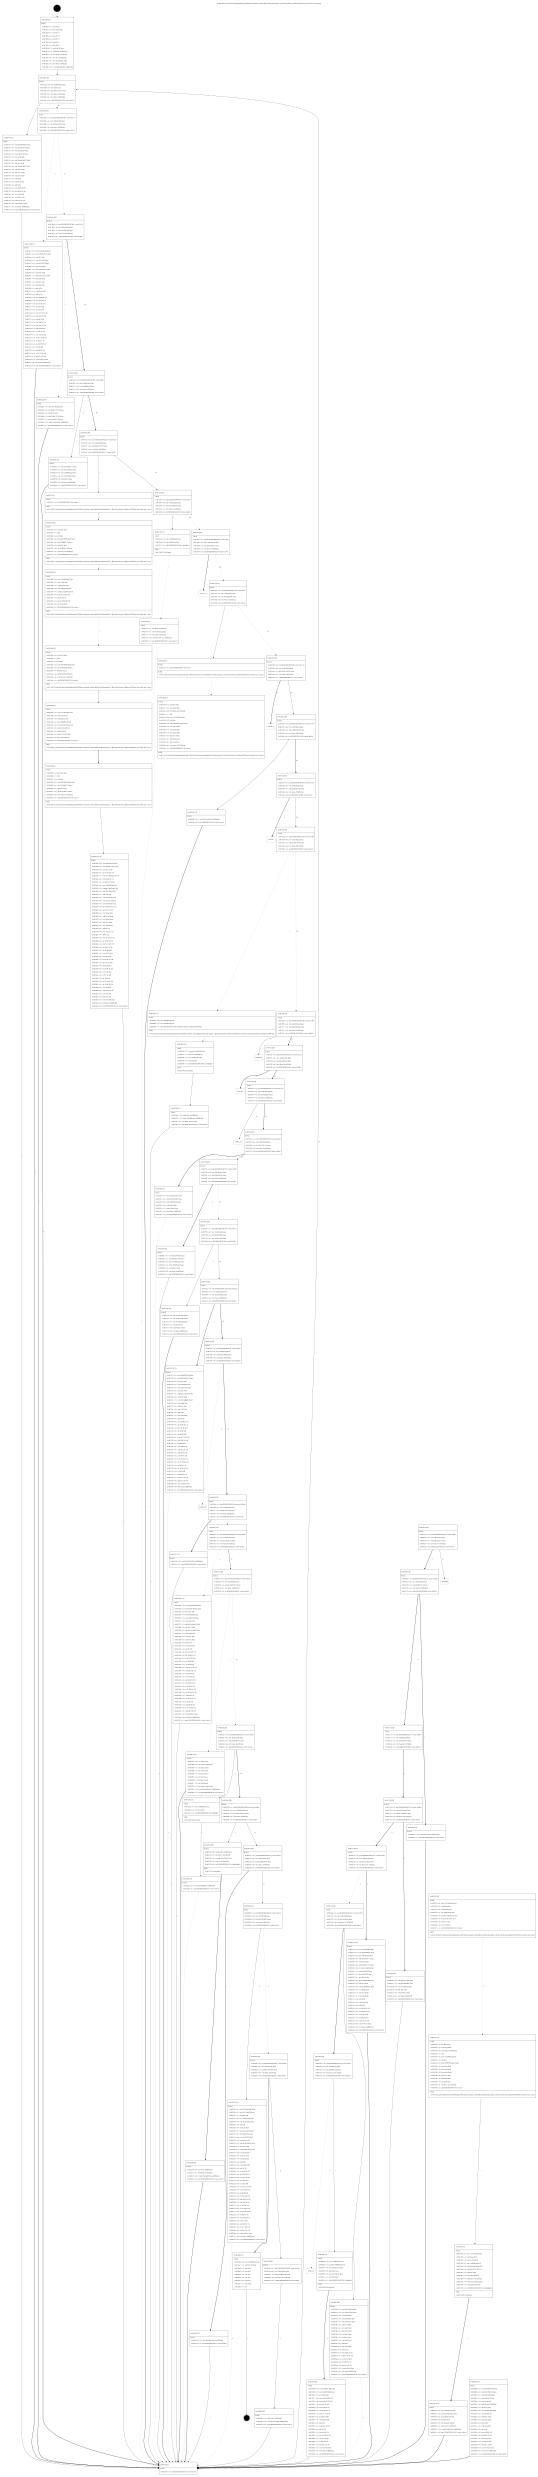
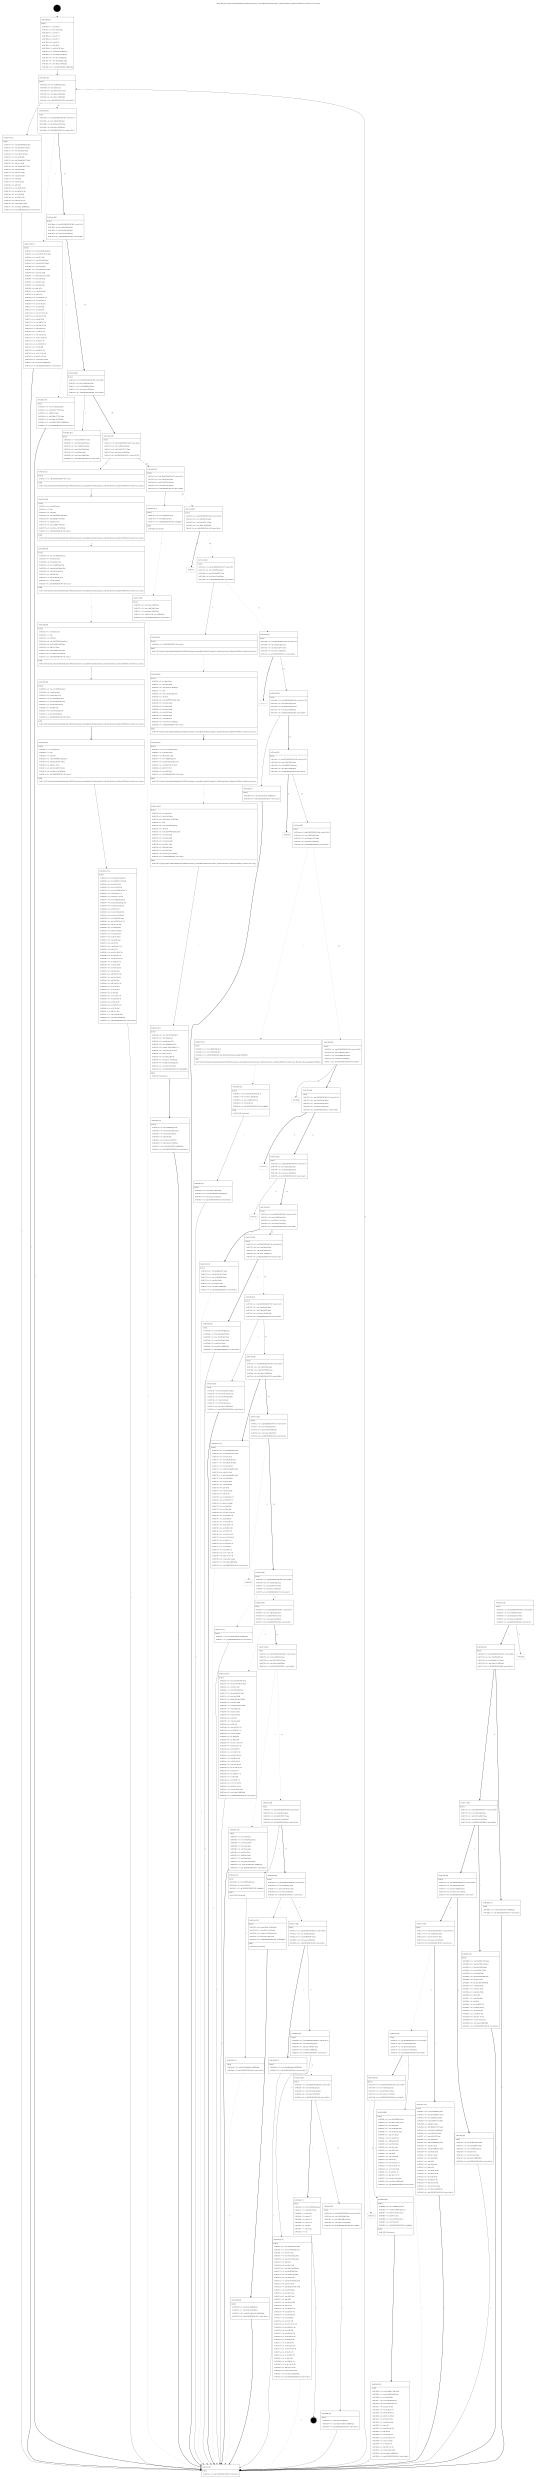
(61, 173) -> (61, 173)
none -> (204, 737)
(43, 1514) -> none
(200, 1534) -> (246, 1609)
none -> (479, 1888)
